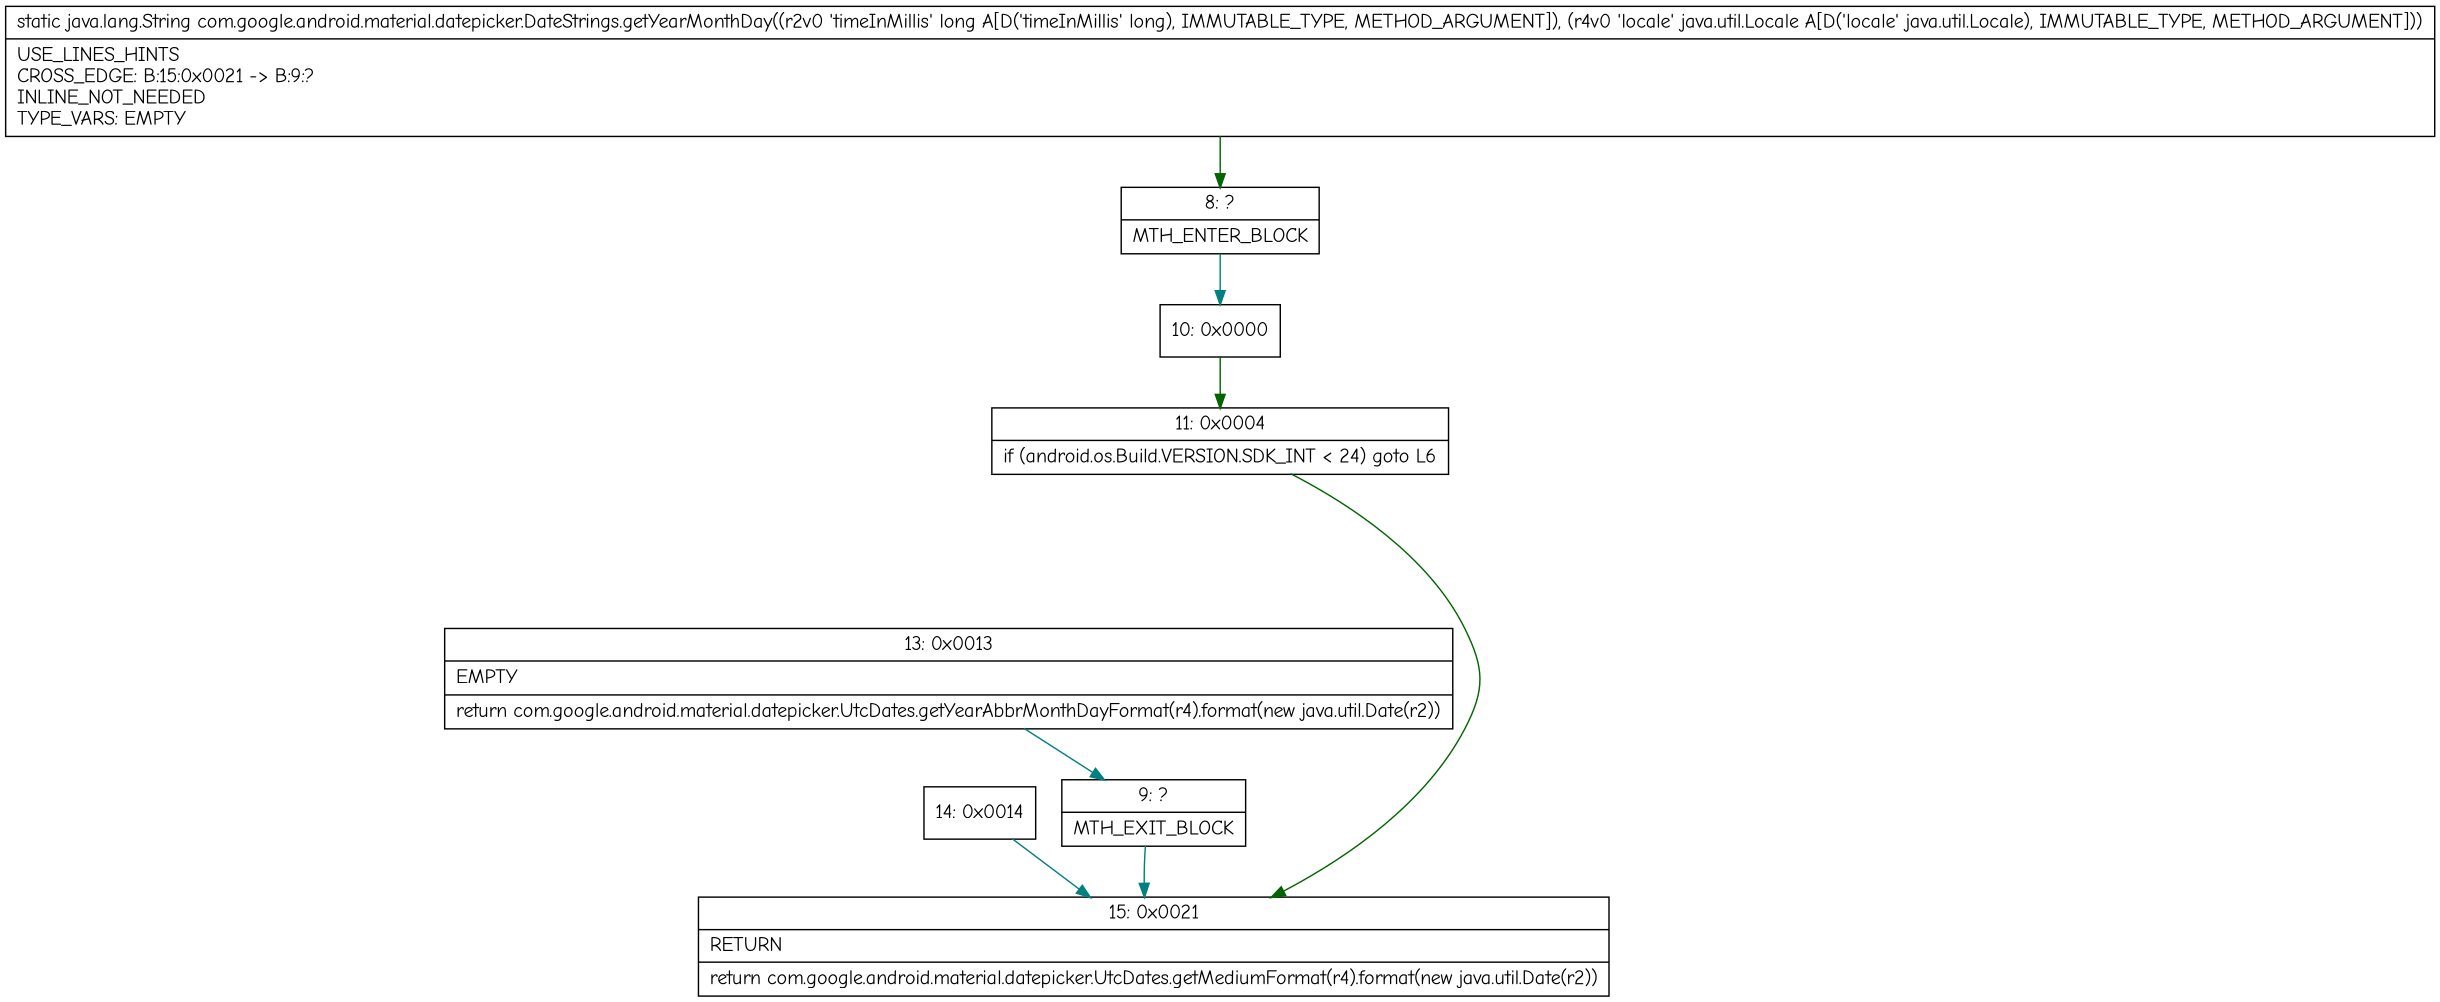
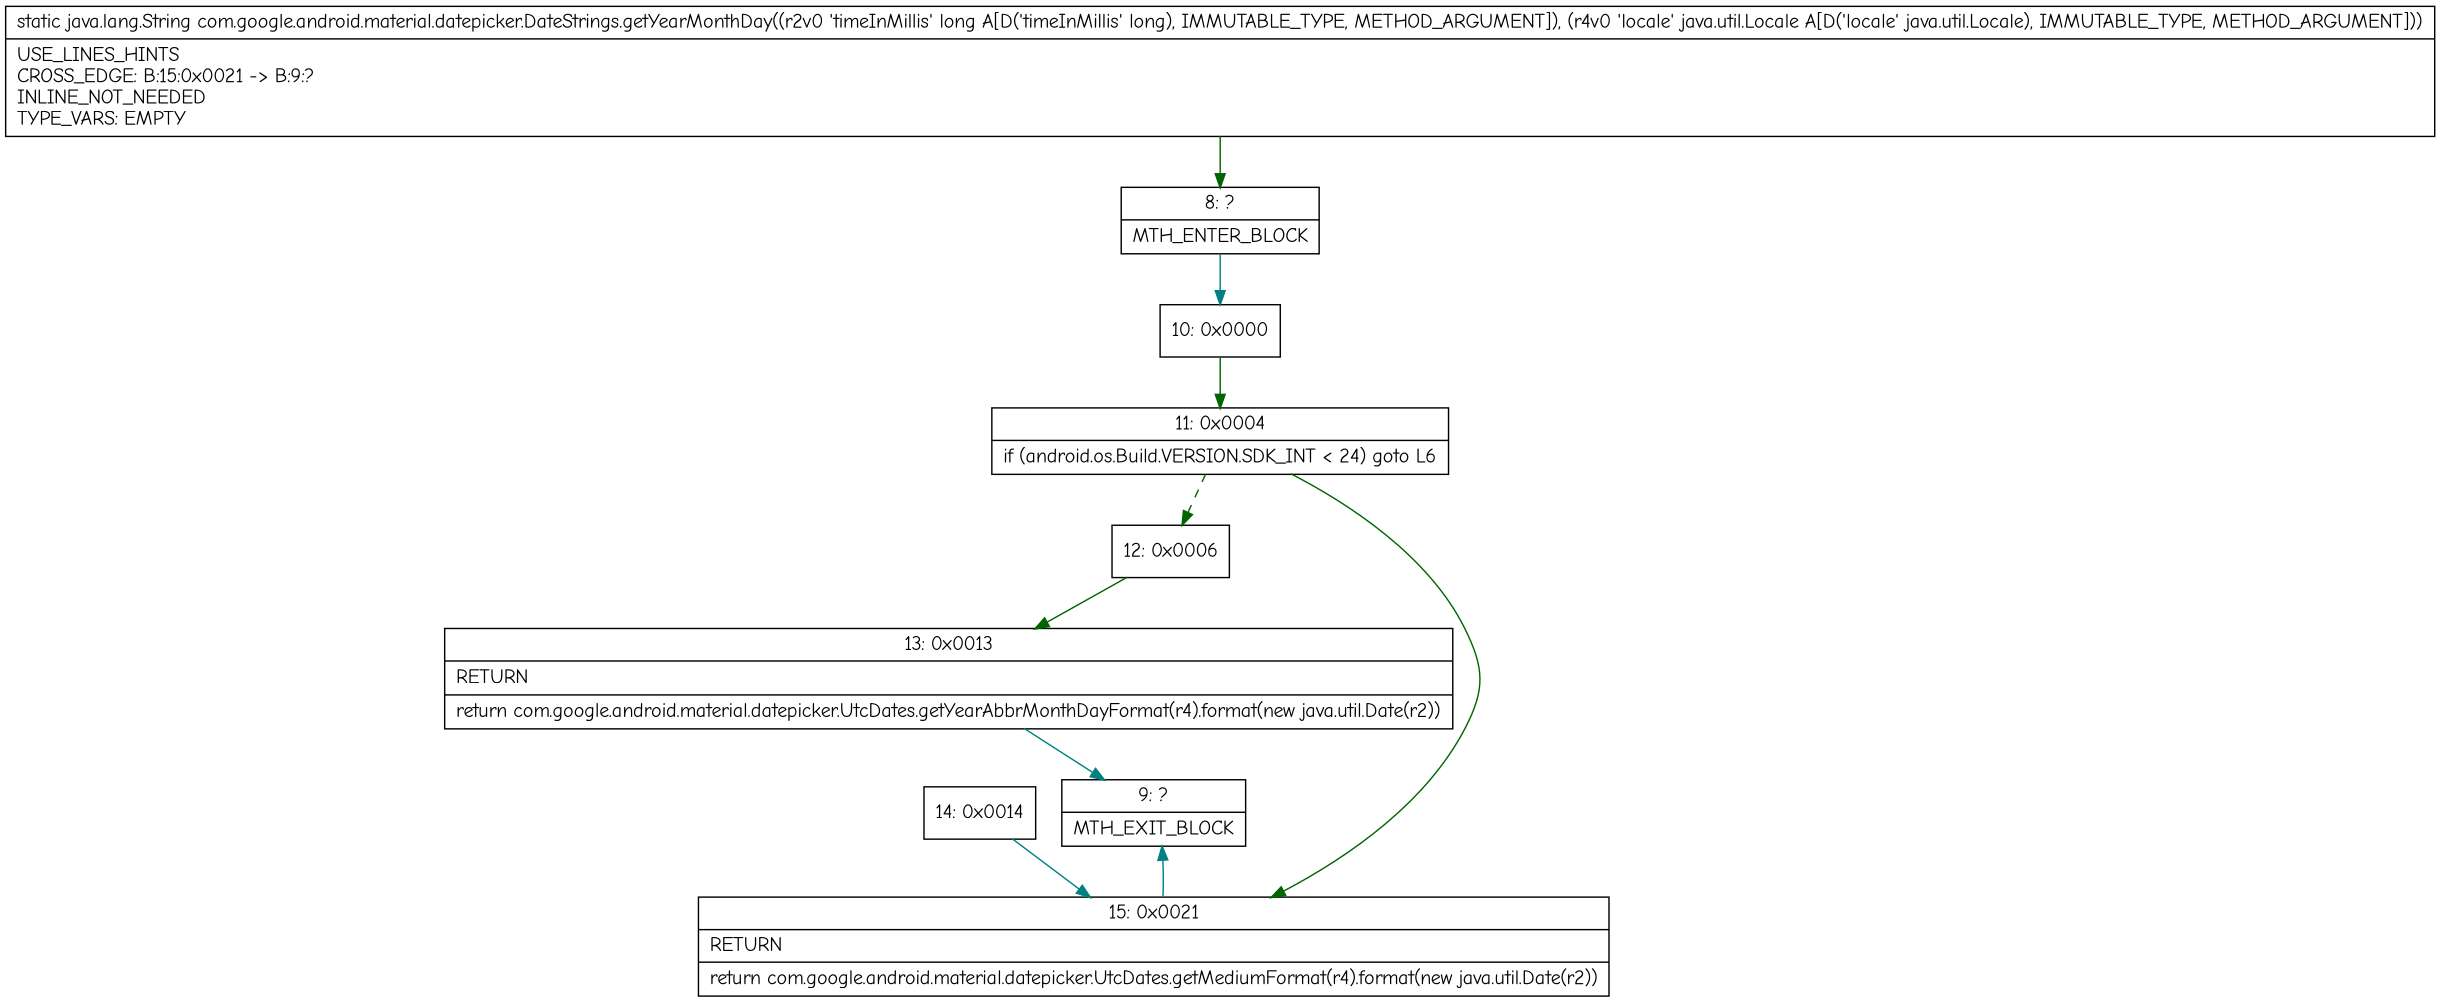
none -> (1171, 551)
(487, 677) -> (493, 677)
(1144, 865) -> (1163, 879)
